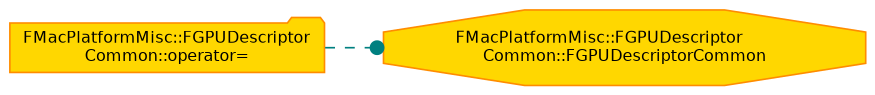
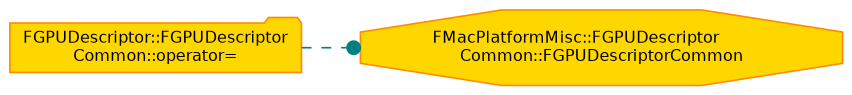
(167, 48) -> (156, 48)
